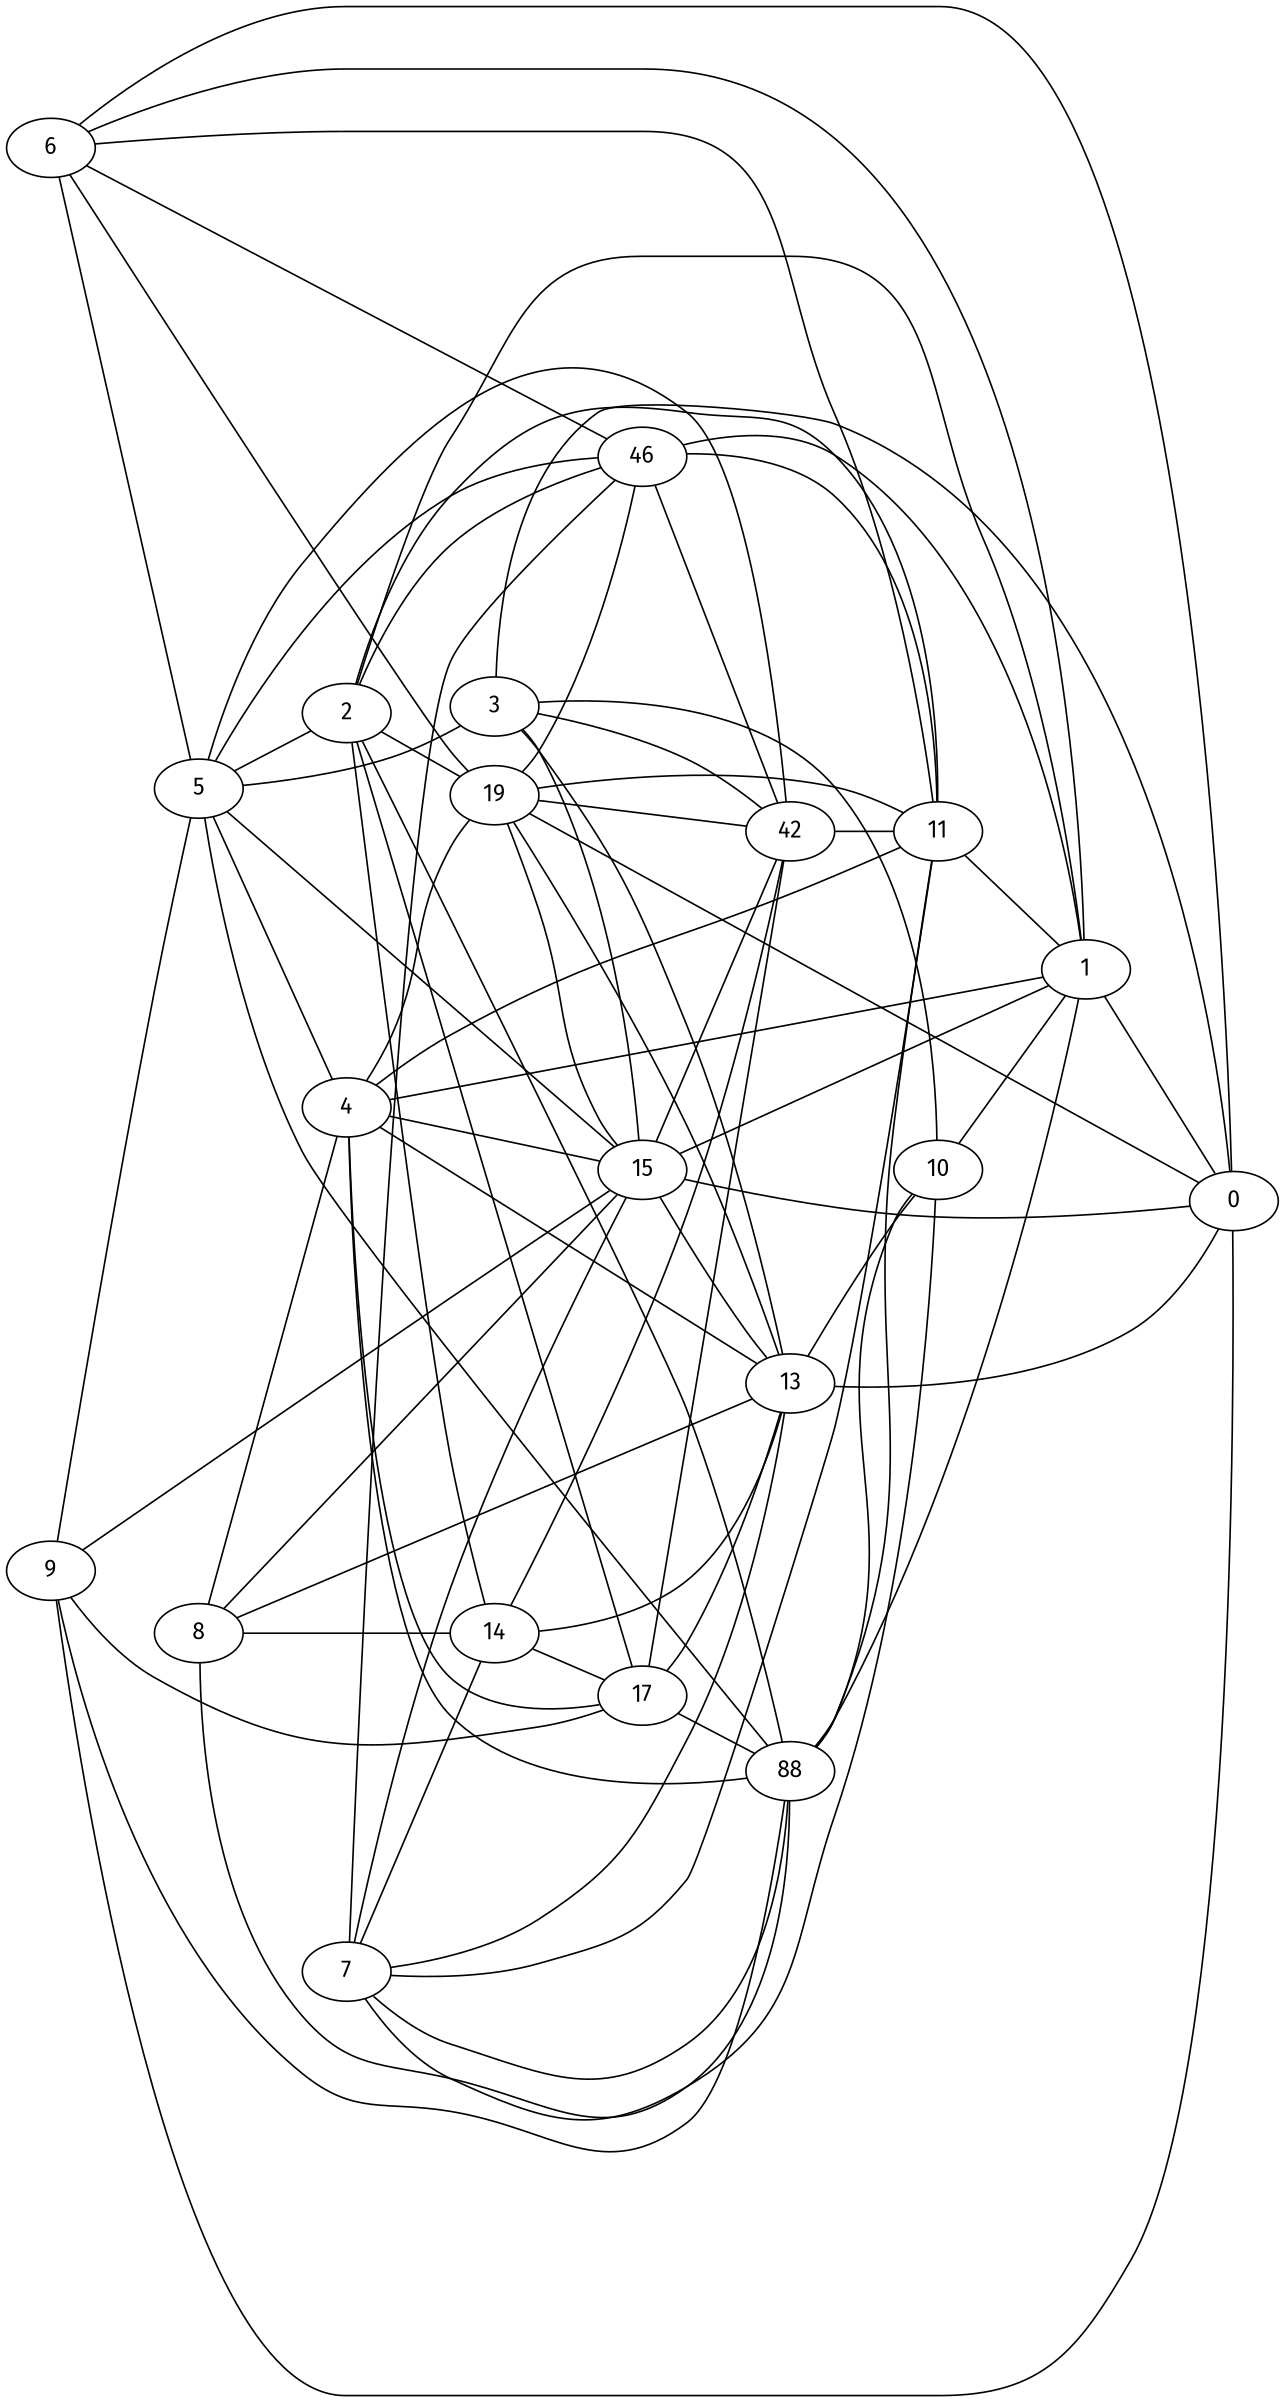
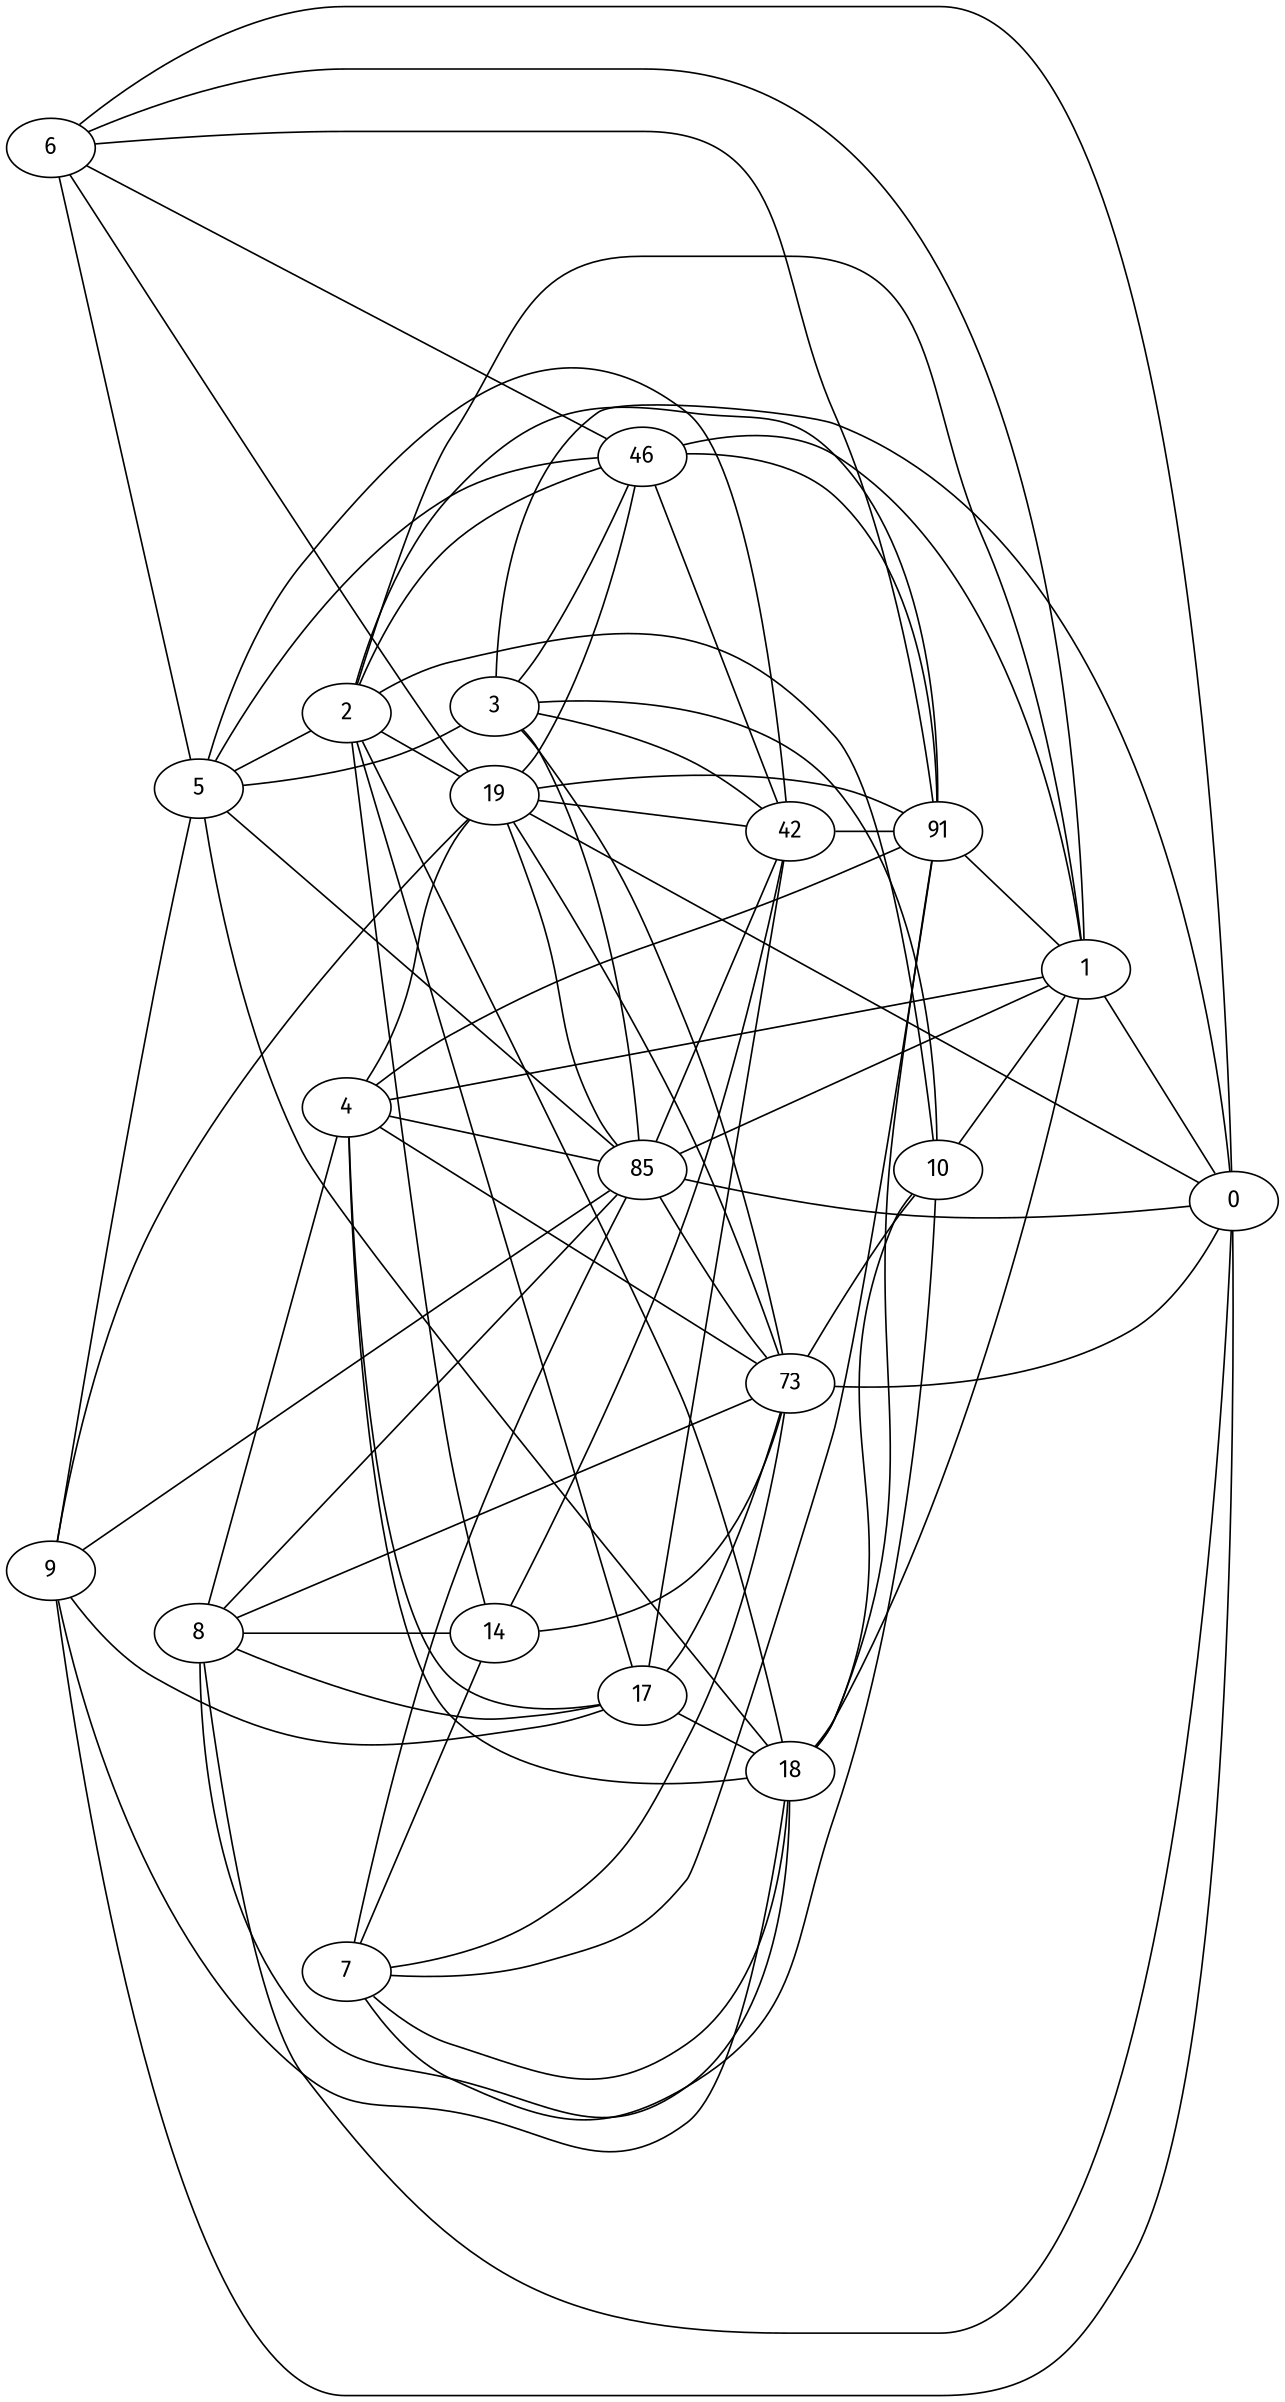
none -> (807, 709)
(938, 831) -> (938, 831)
(273, 948) -> none
none -> (199, 1146)
(642, 1170) -> (642, 1170)
(390, 1177) -> (579, 586)
(790, 1383) -> (790, 1383)
(569, 1664) -> (424, 1710)
(790, 1771) -> (790, 1771)
none -> (953, 2327)
